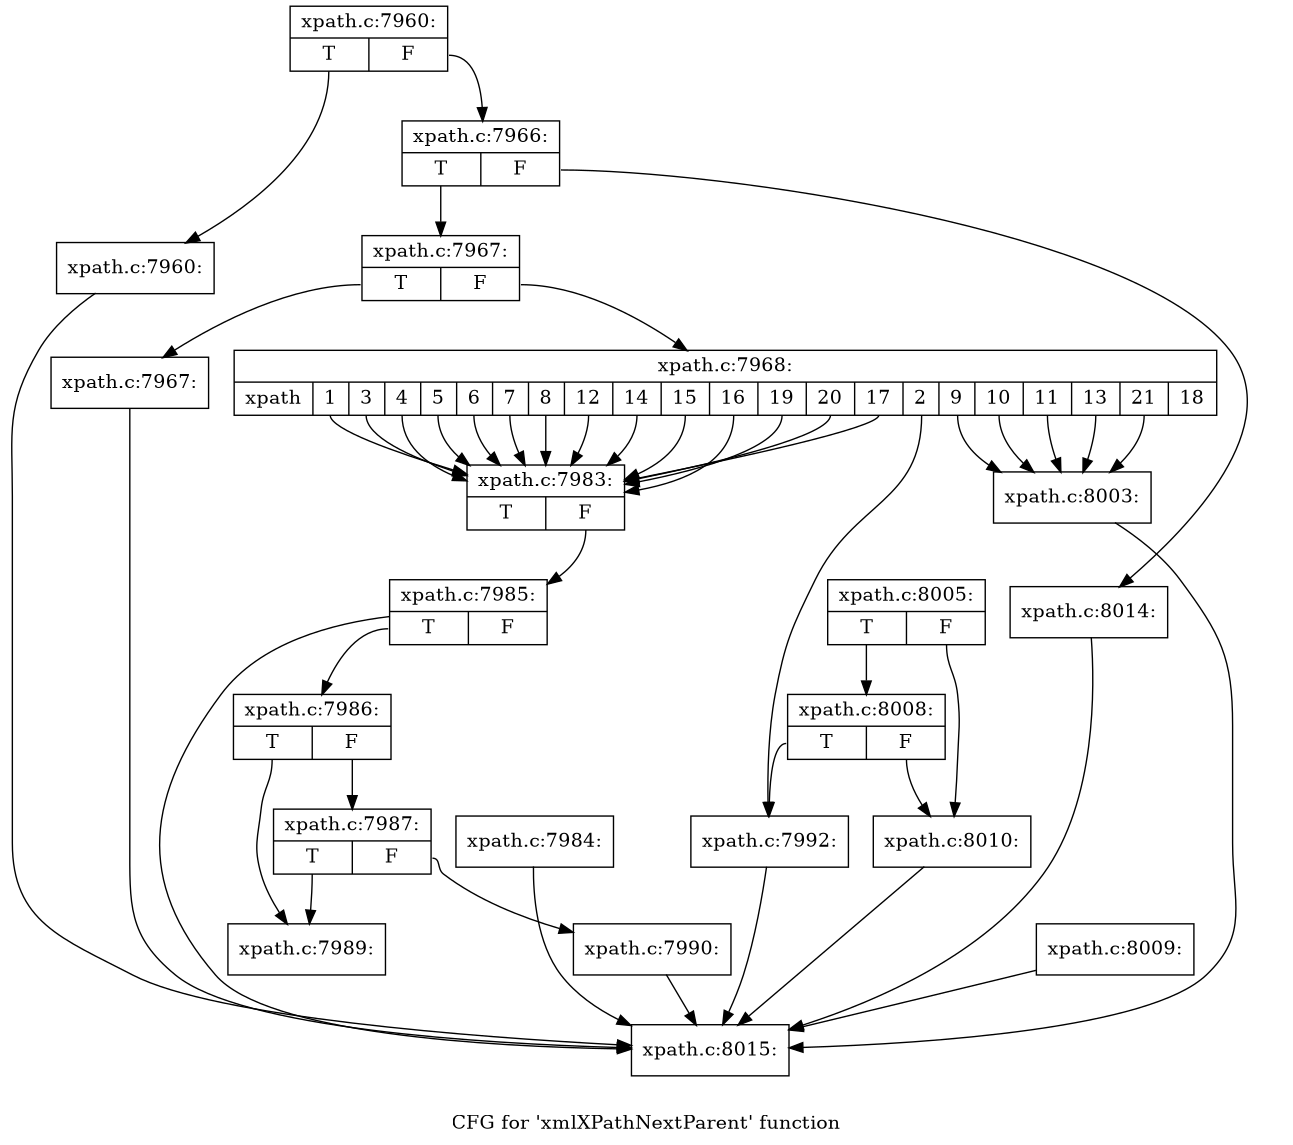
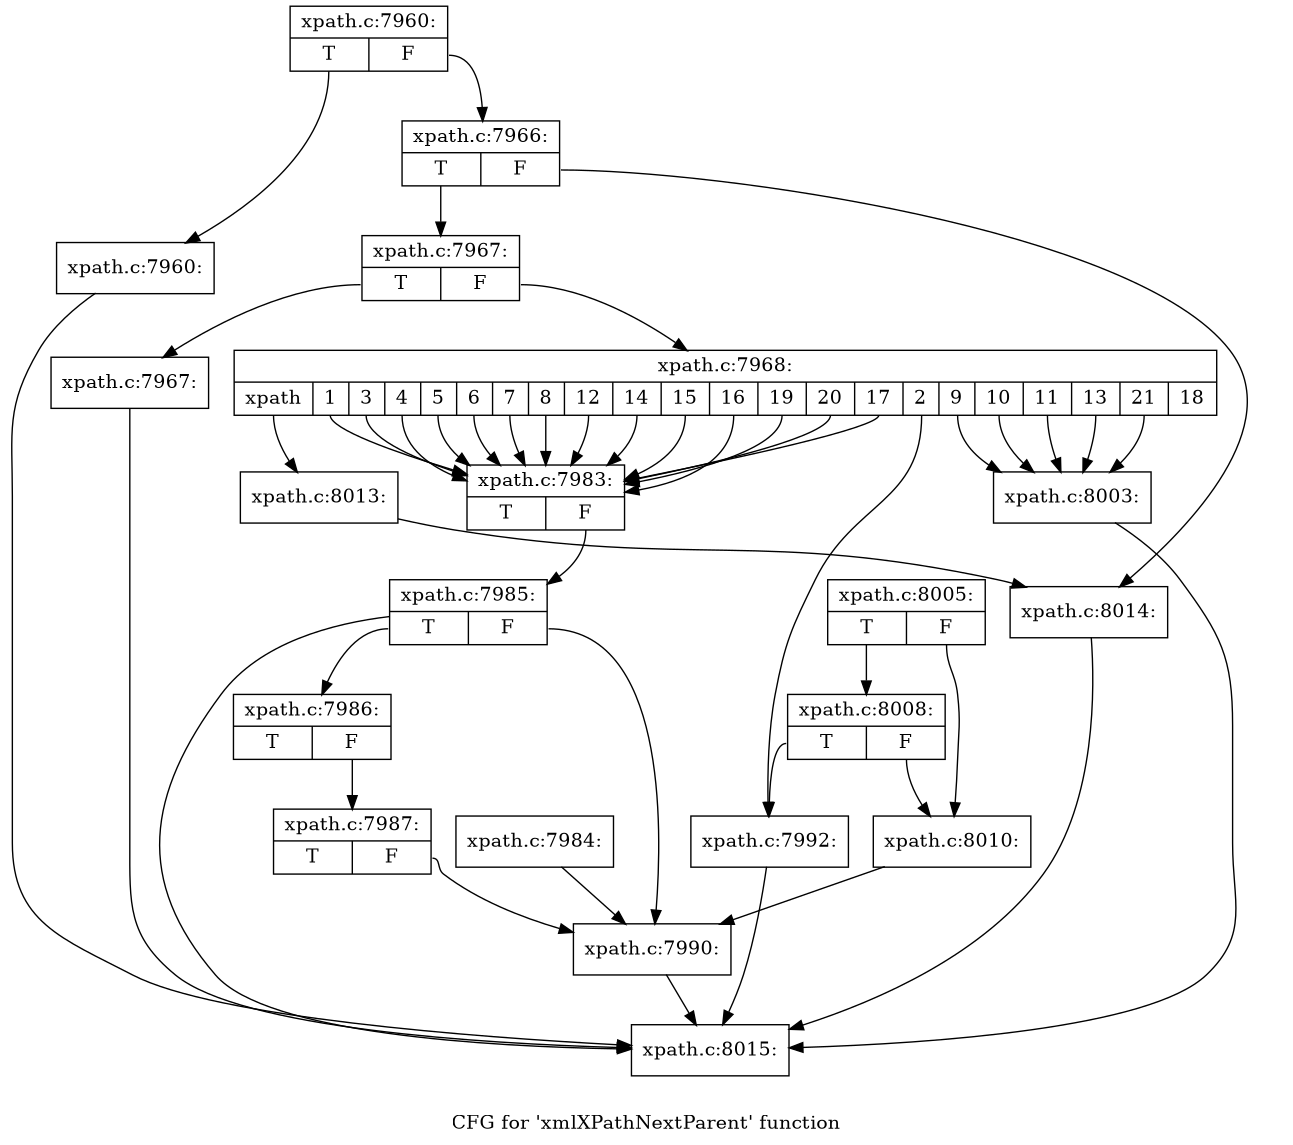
none -> (319, 498)
none -> (650, 744)
(837, 941) -> (809, 893)
(307, 949) -> none
(1115, 949) -> none
(551, 958) -> (588, 891)
